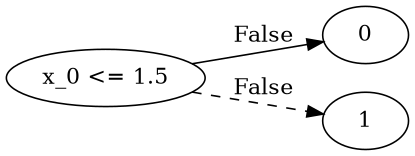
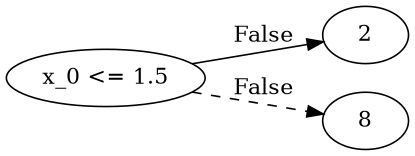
(366, 35) -> (366, 35)
(366, 121) -> (366, 121)
